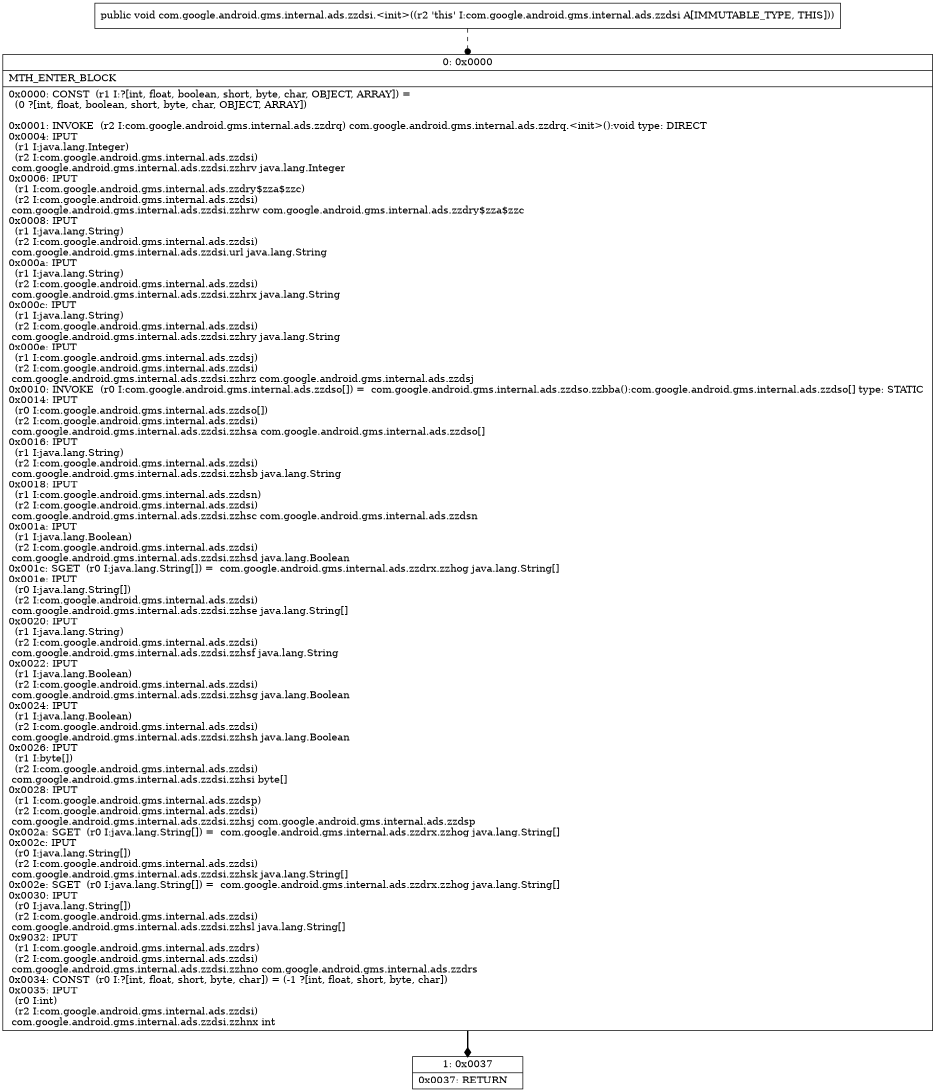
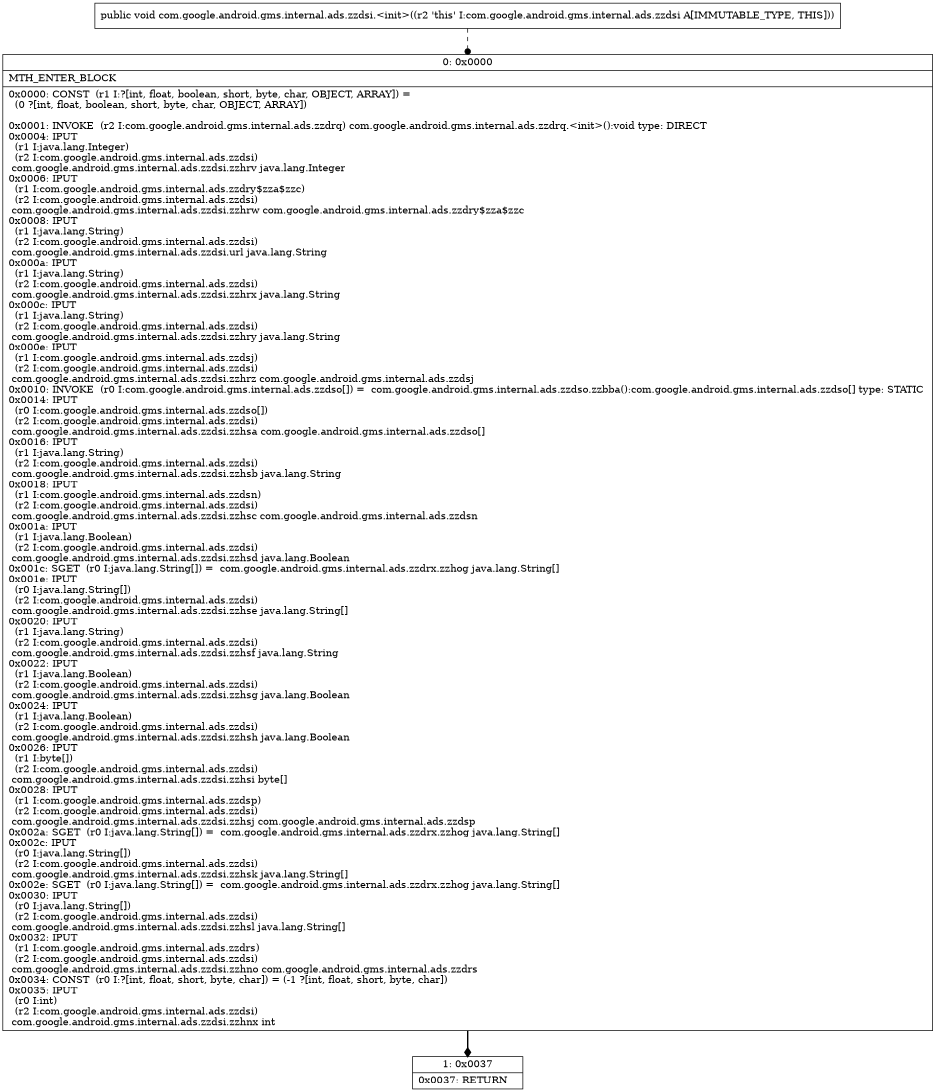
(46, 938) -> (46, 938)
